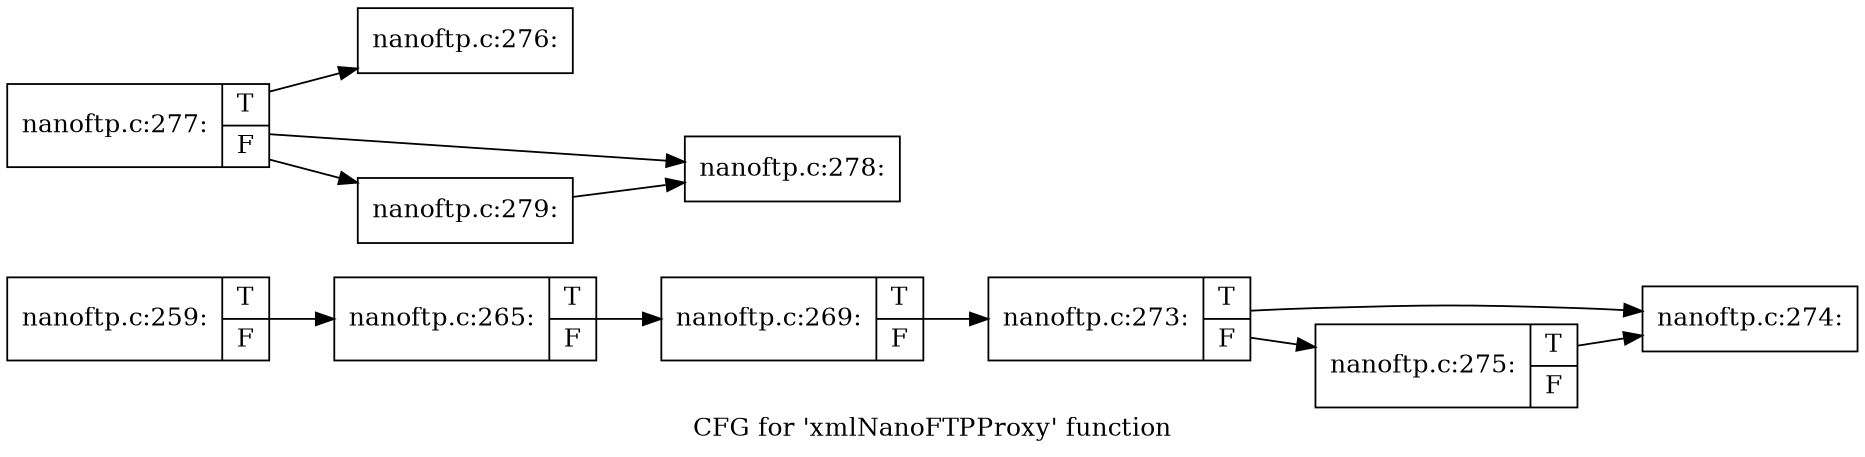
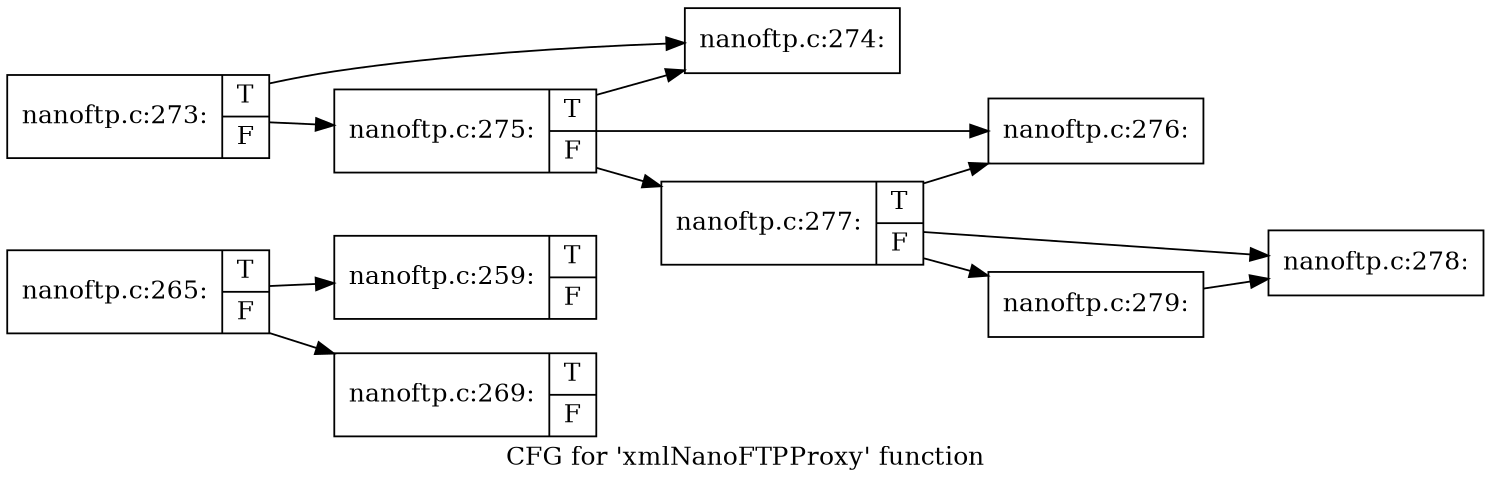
none -> (784, 131)
none -> (620, 175)
(293, 319) -> (293, 285)
(947, 319) -> none
